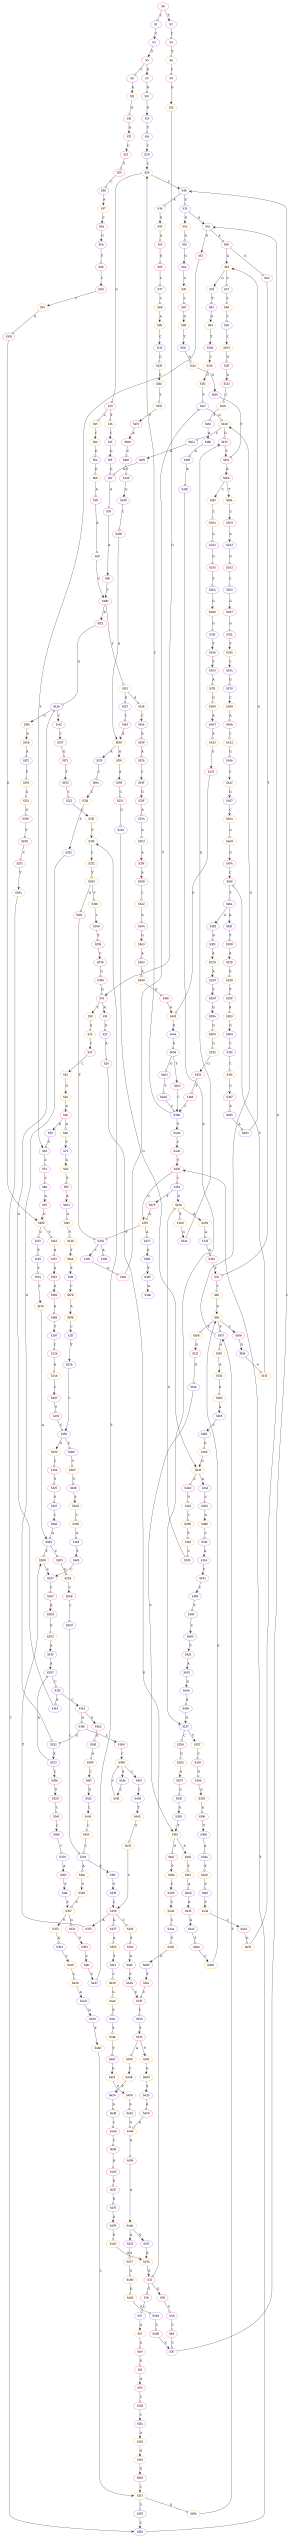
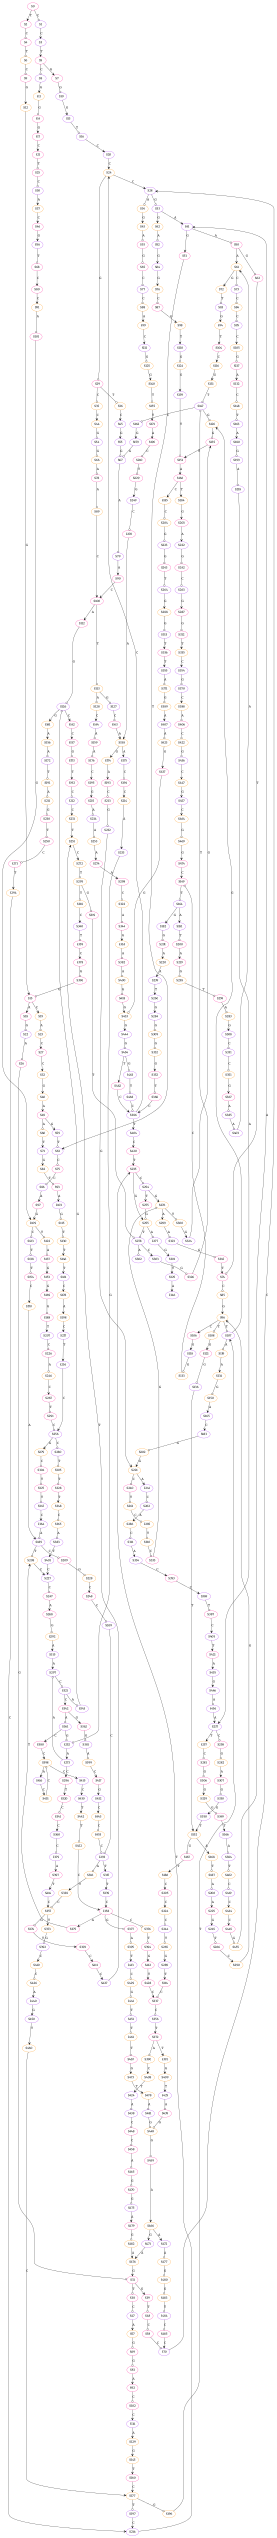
(210, 435) -> (170, 413)
